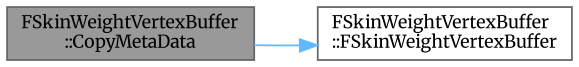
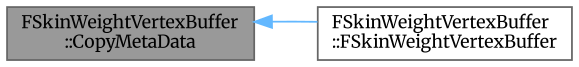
(277, 45) -> (295, 22)
